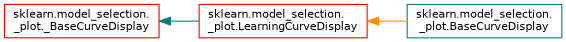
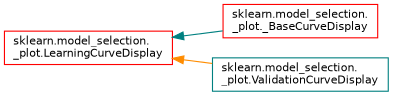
(185, 21) -> (203, 33)
(484, 21) -> (300, 75)
